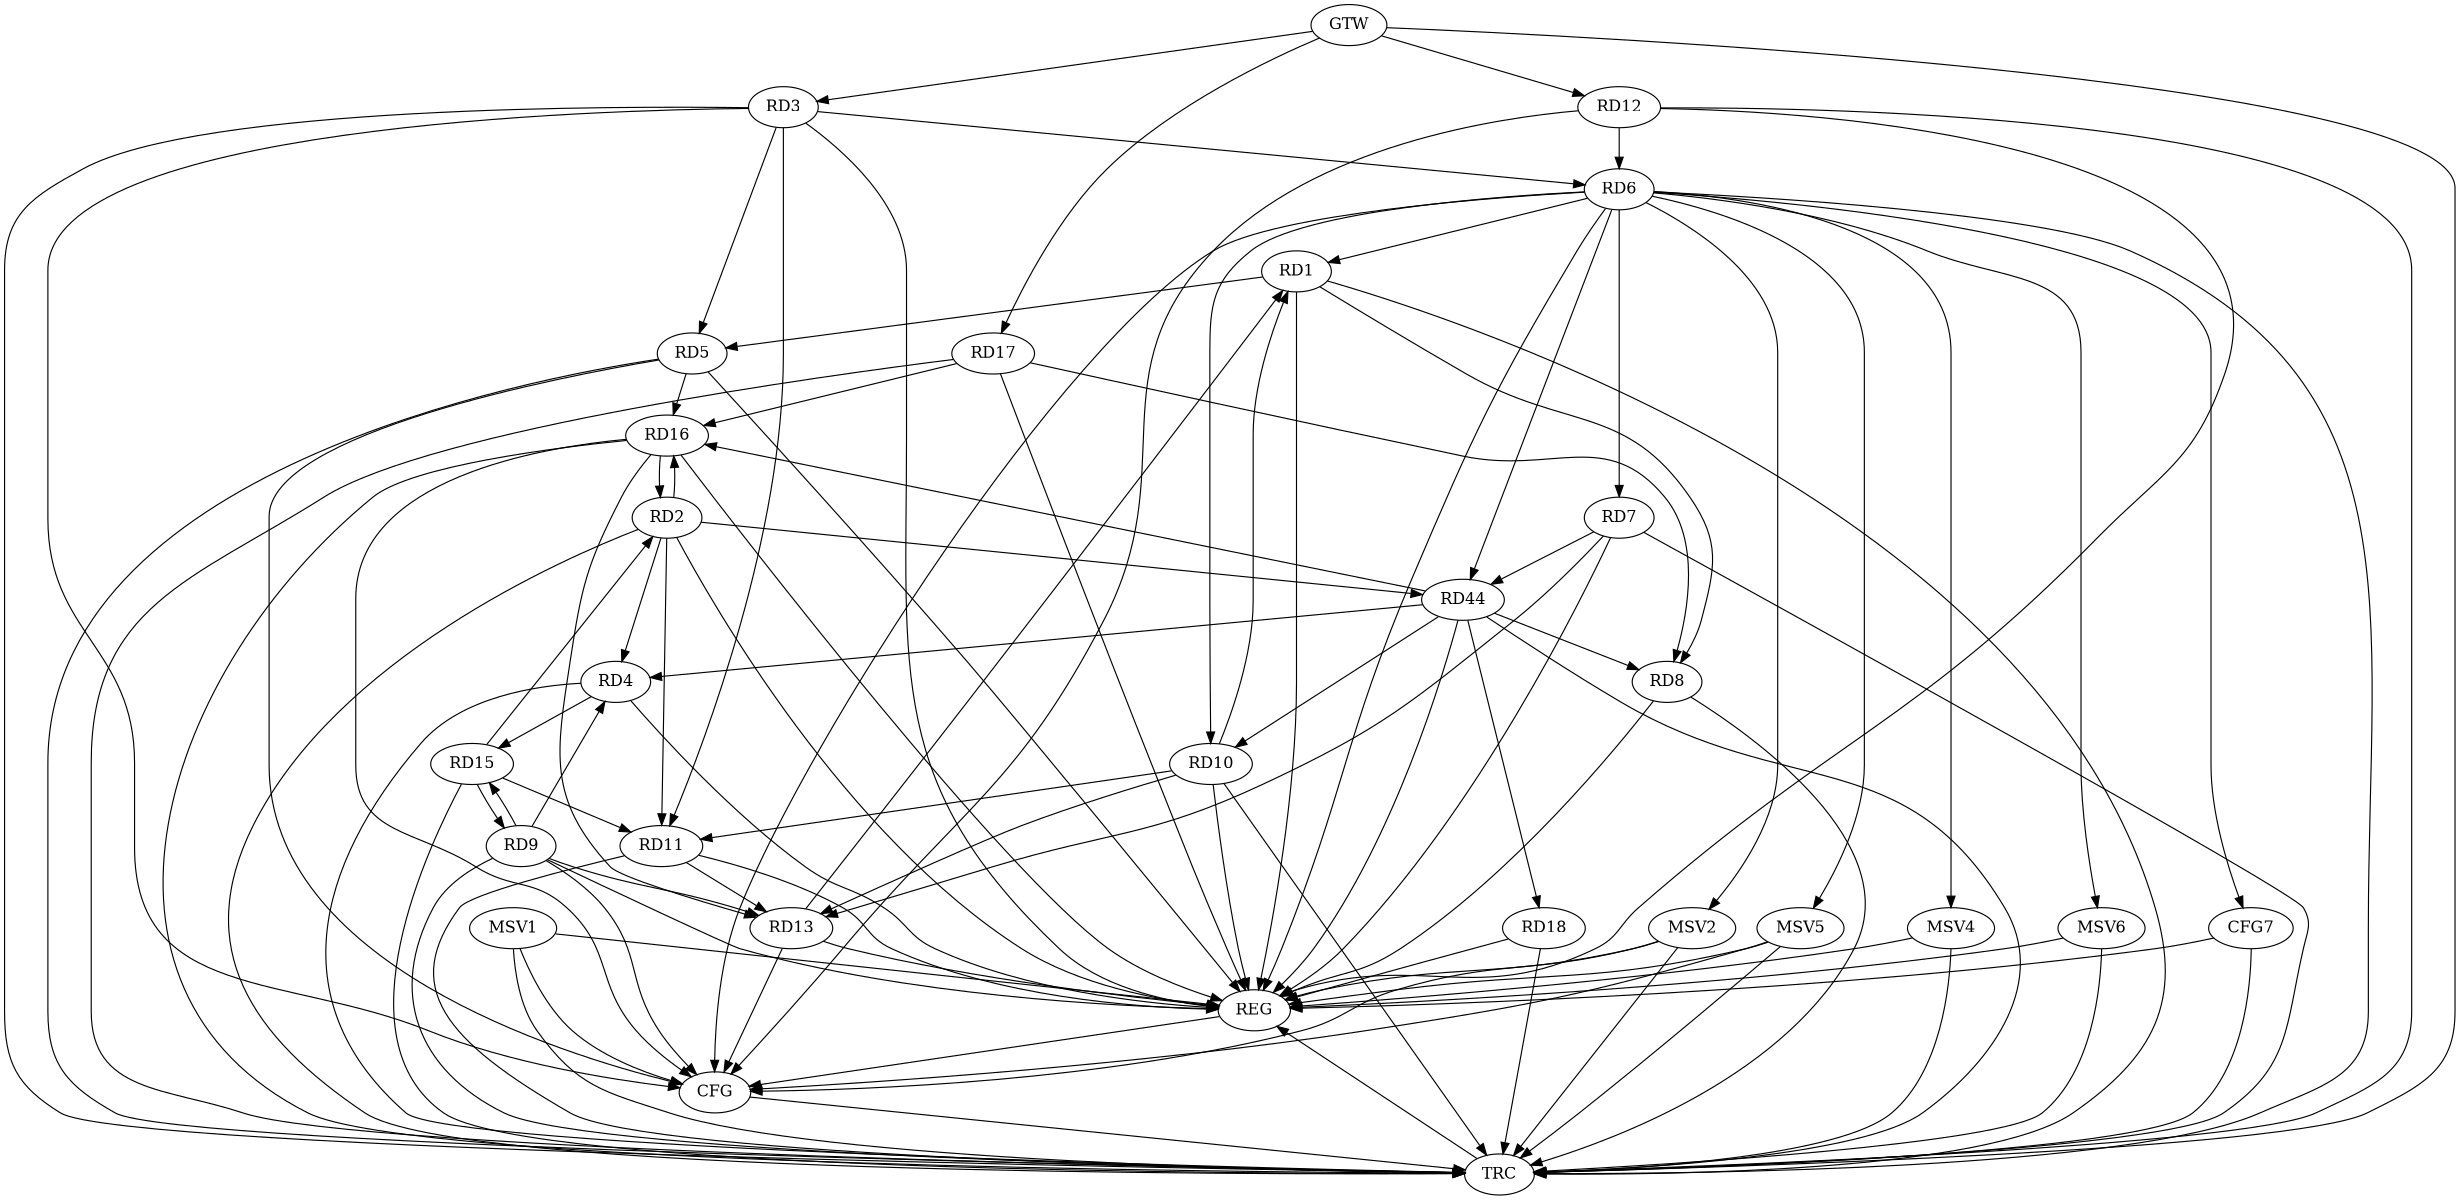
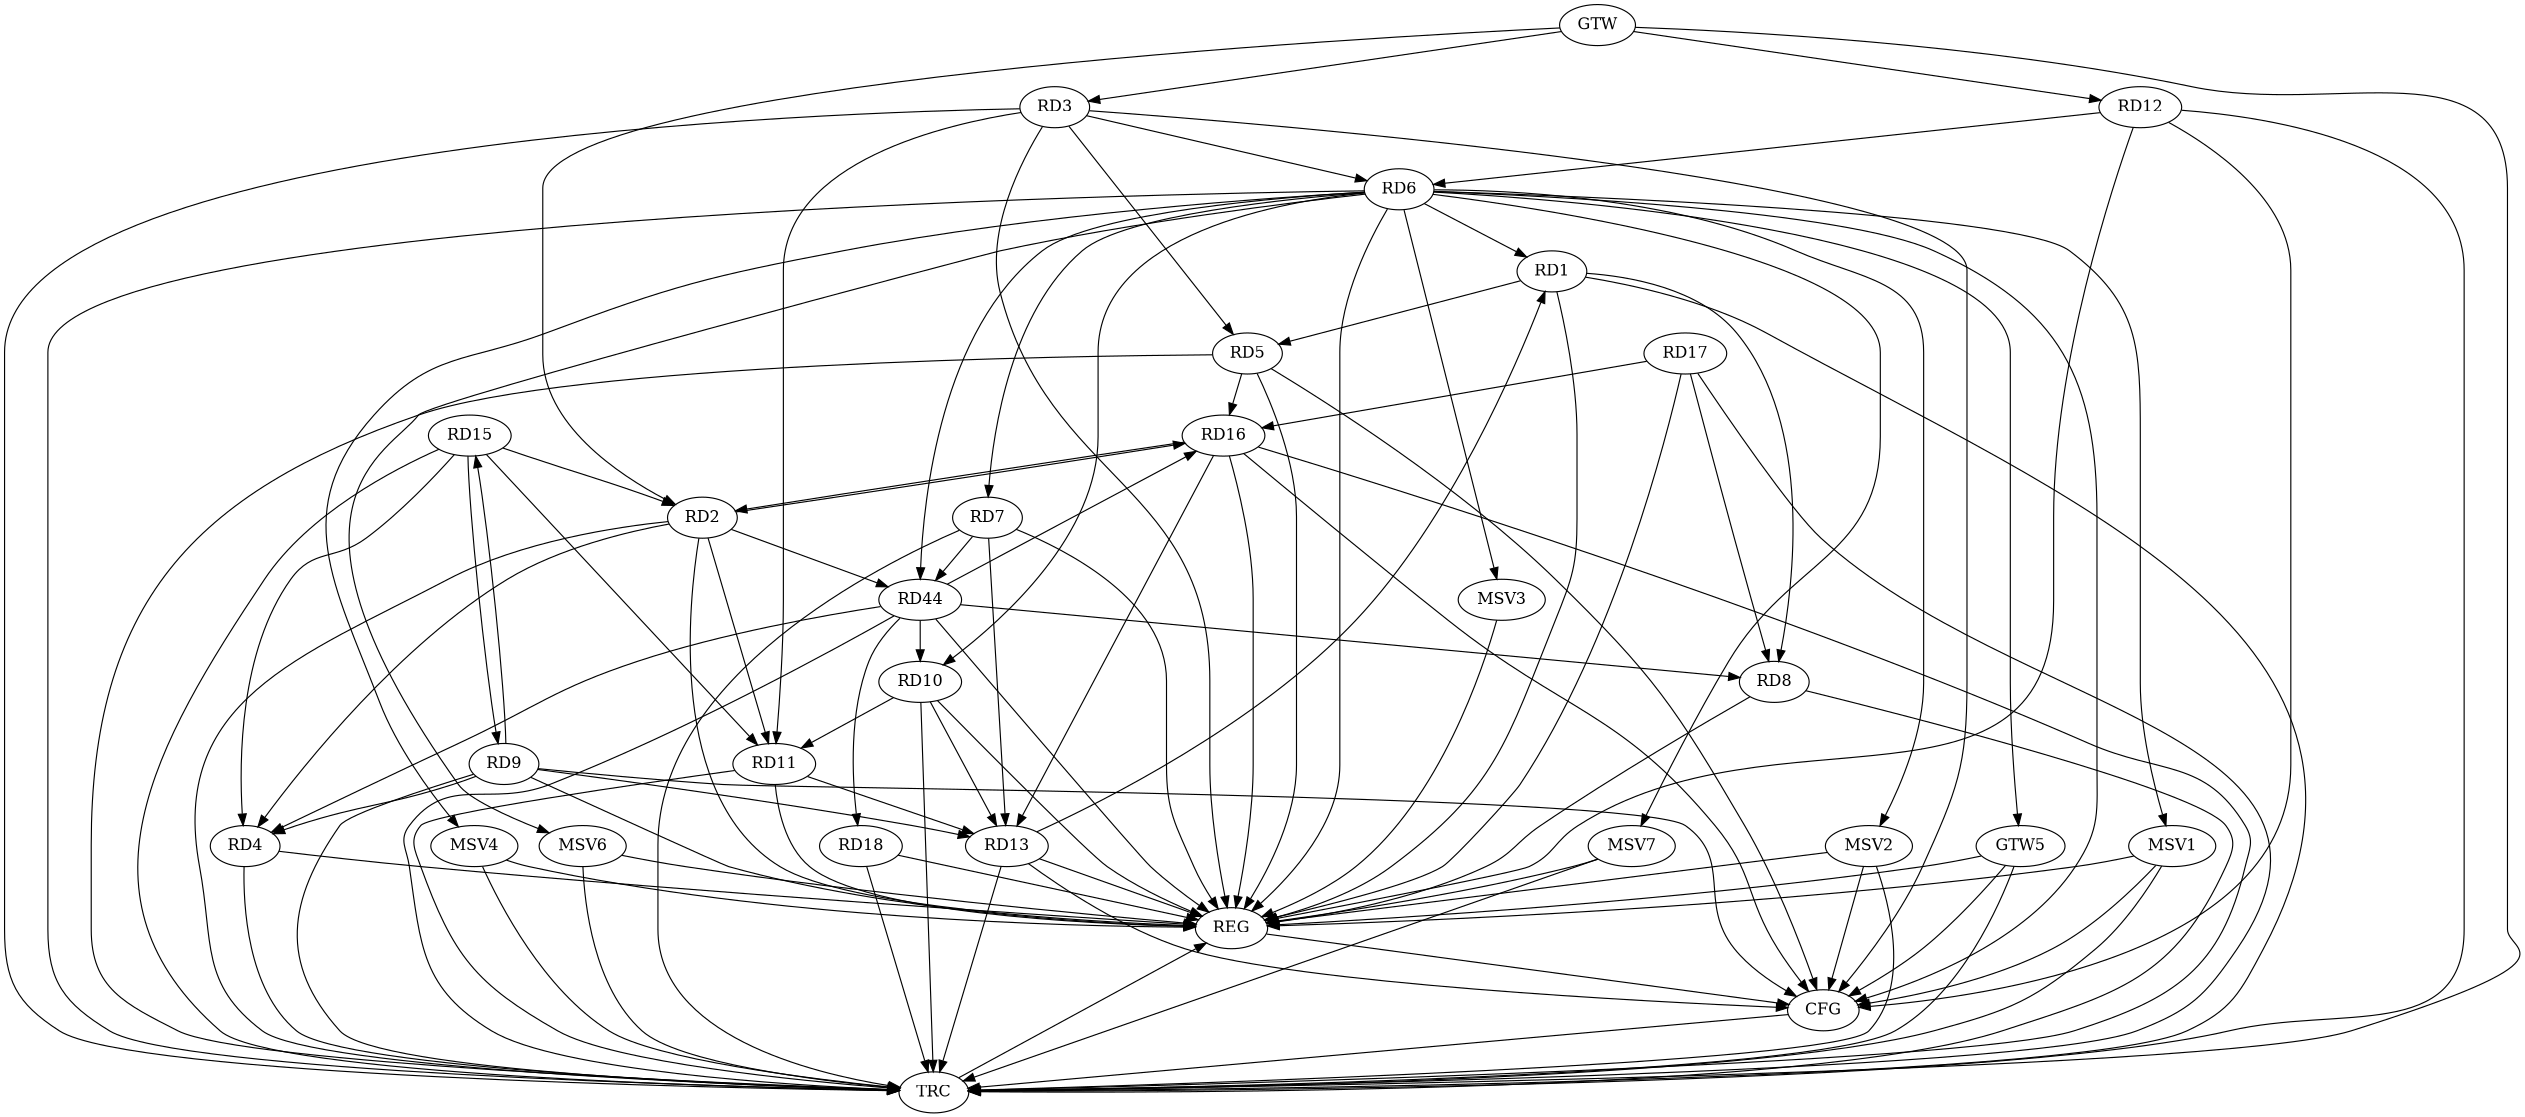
(1124, 154) -> (859, 88)
none -> (2046, 242)
(1253, 523) -> none
none -> (1502, 600)
(550, 720) -> (282, 594)
(1800, 928) -> (2021, 846)
(2251, 928) -> (1632, 846)
none -> (972, 964)
